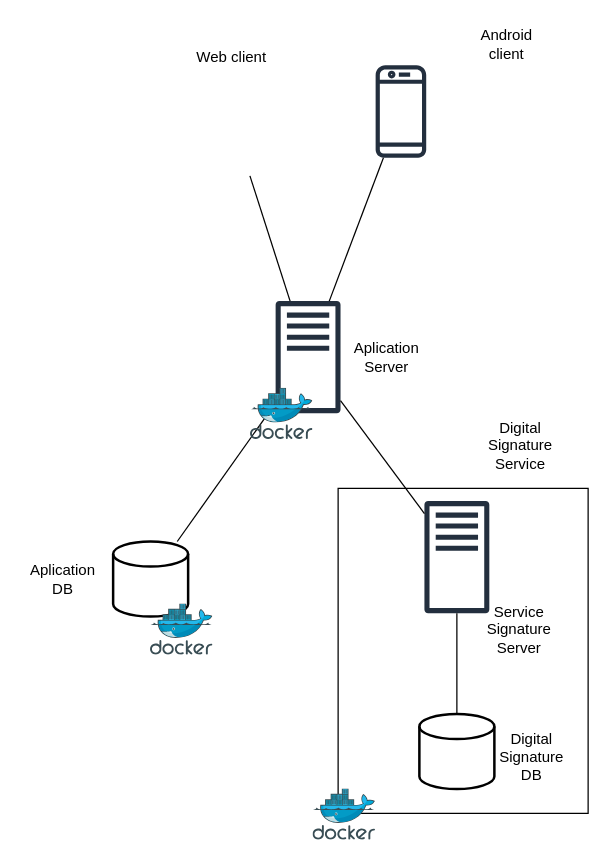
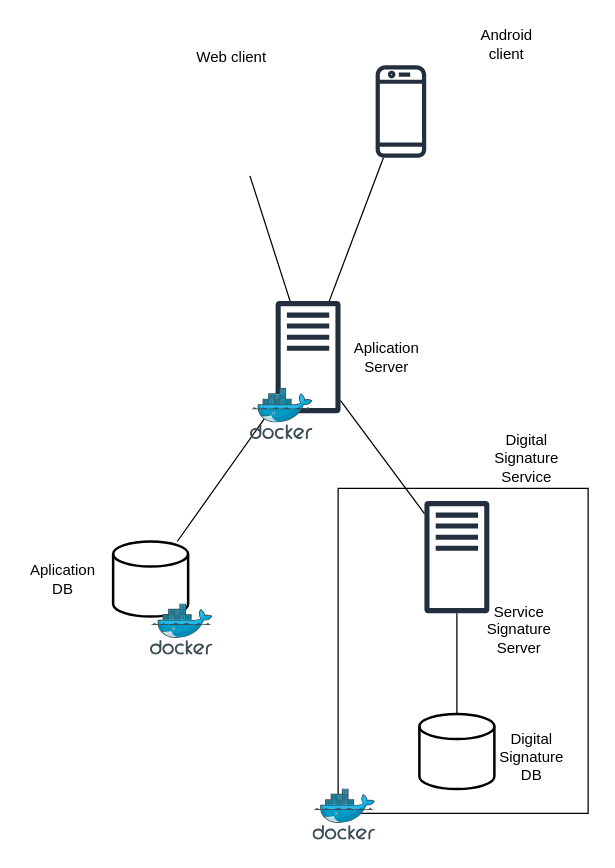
(521, 446) -> (527, 458)
